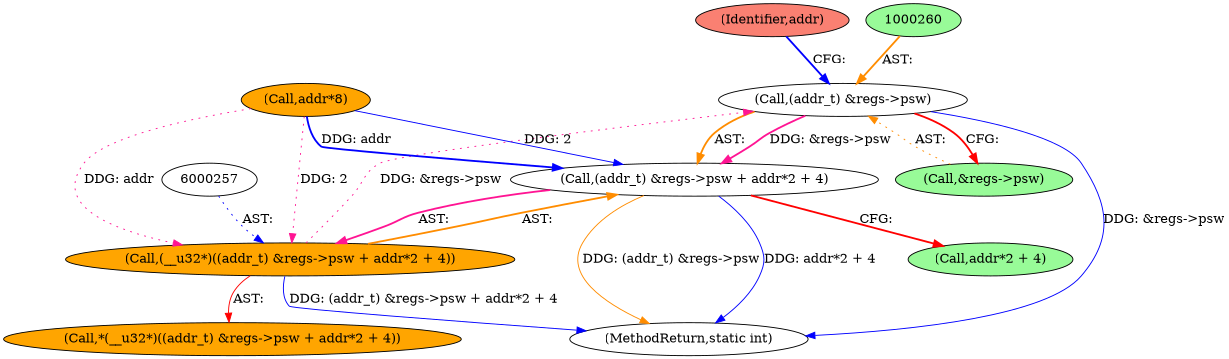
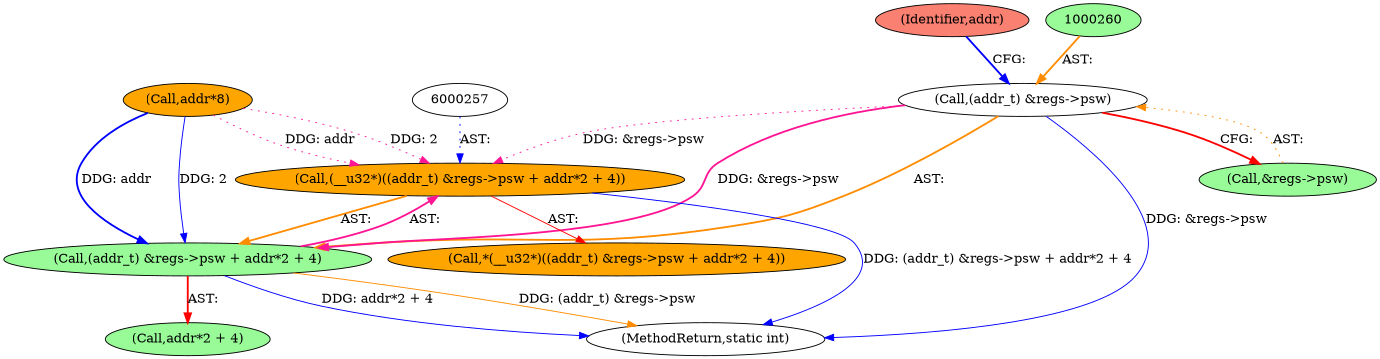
(484, 145) -> (701, 118)
(694, 180) -> (188, 259)
(878, 220) -> (205, 299)
